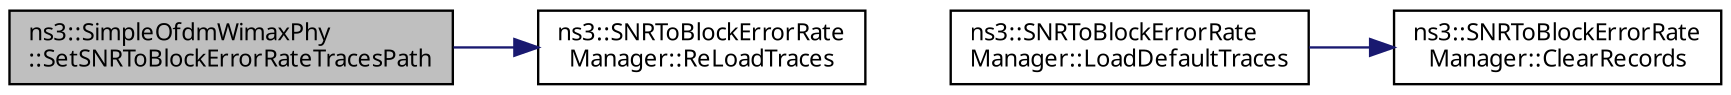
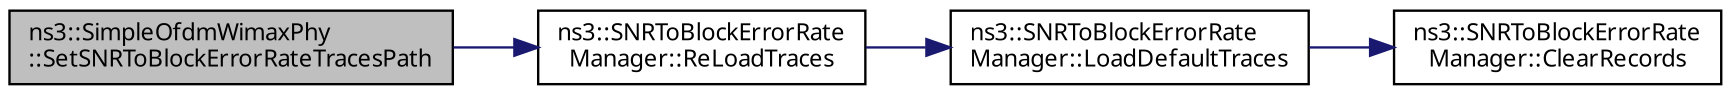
none -> (896, 47)
